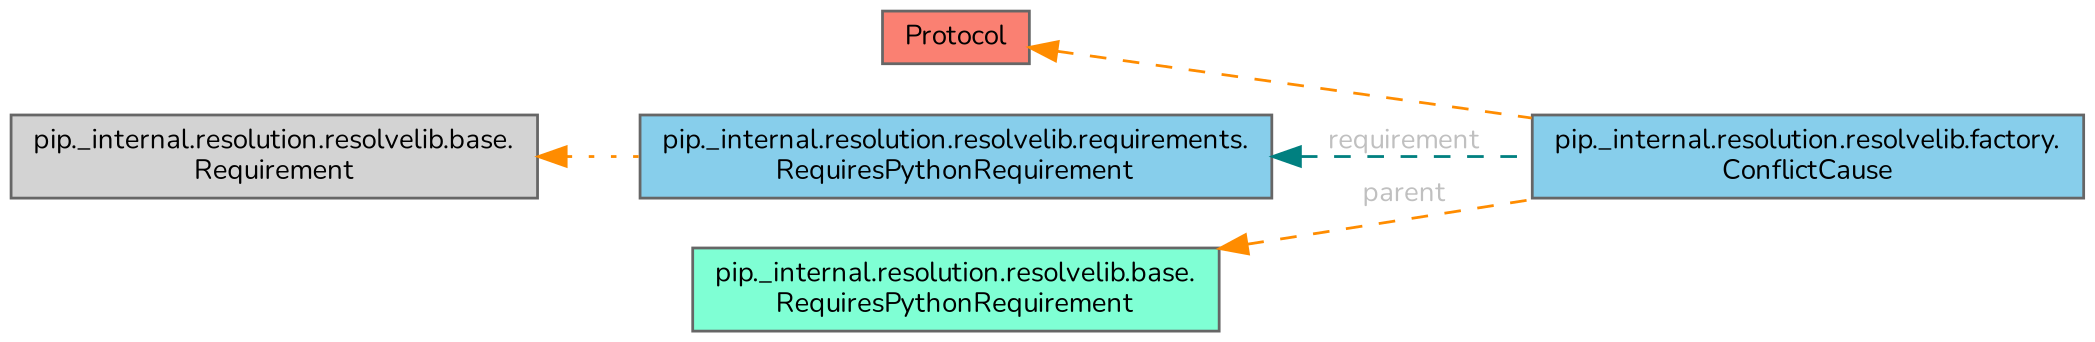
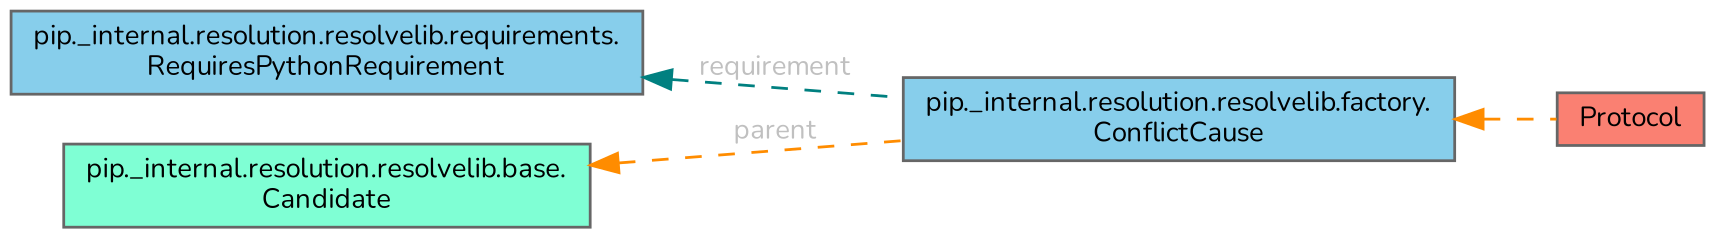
(1294, 85) -> (1520, 119)
(274, 157) -> none
(956, 290) -> (327, 186)
